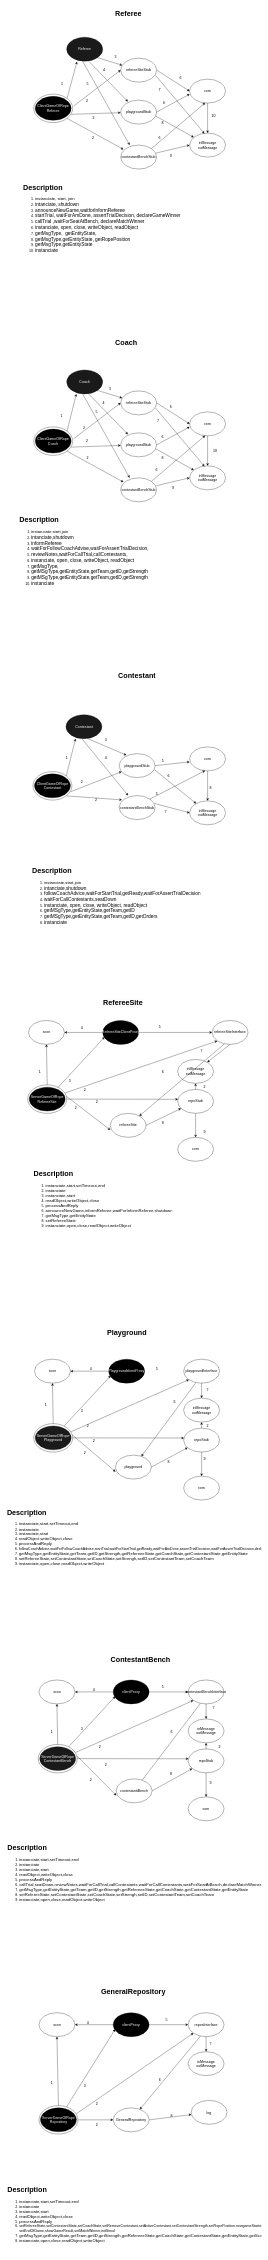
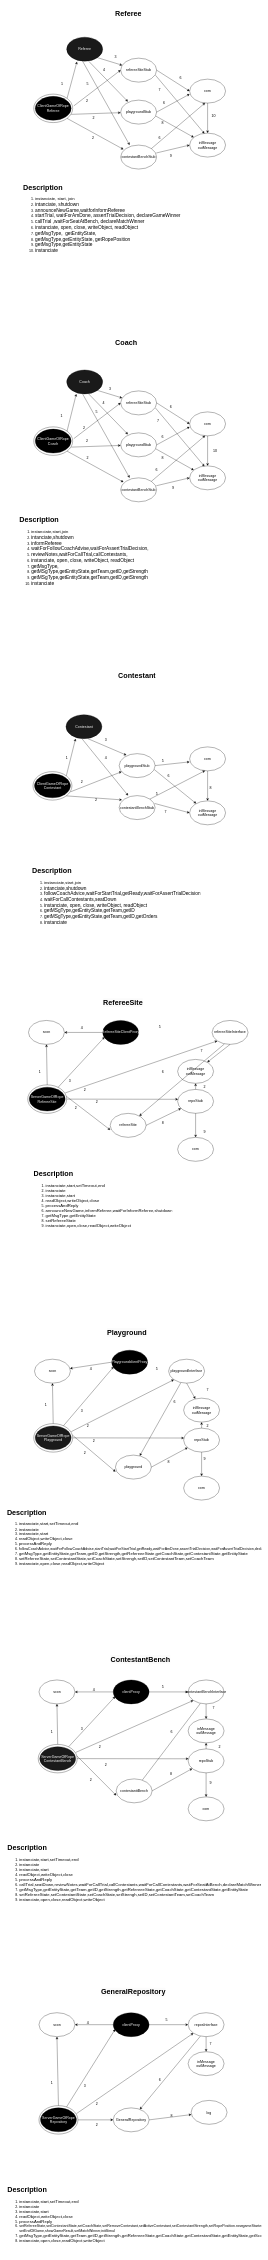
(209, 1032) -> none
(127, 1371) -> (130, 1362)
(202, 1371) -> (187, 1371)
